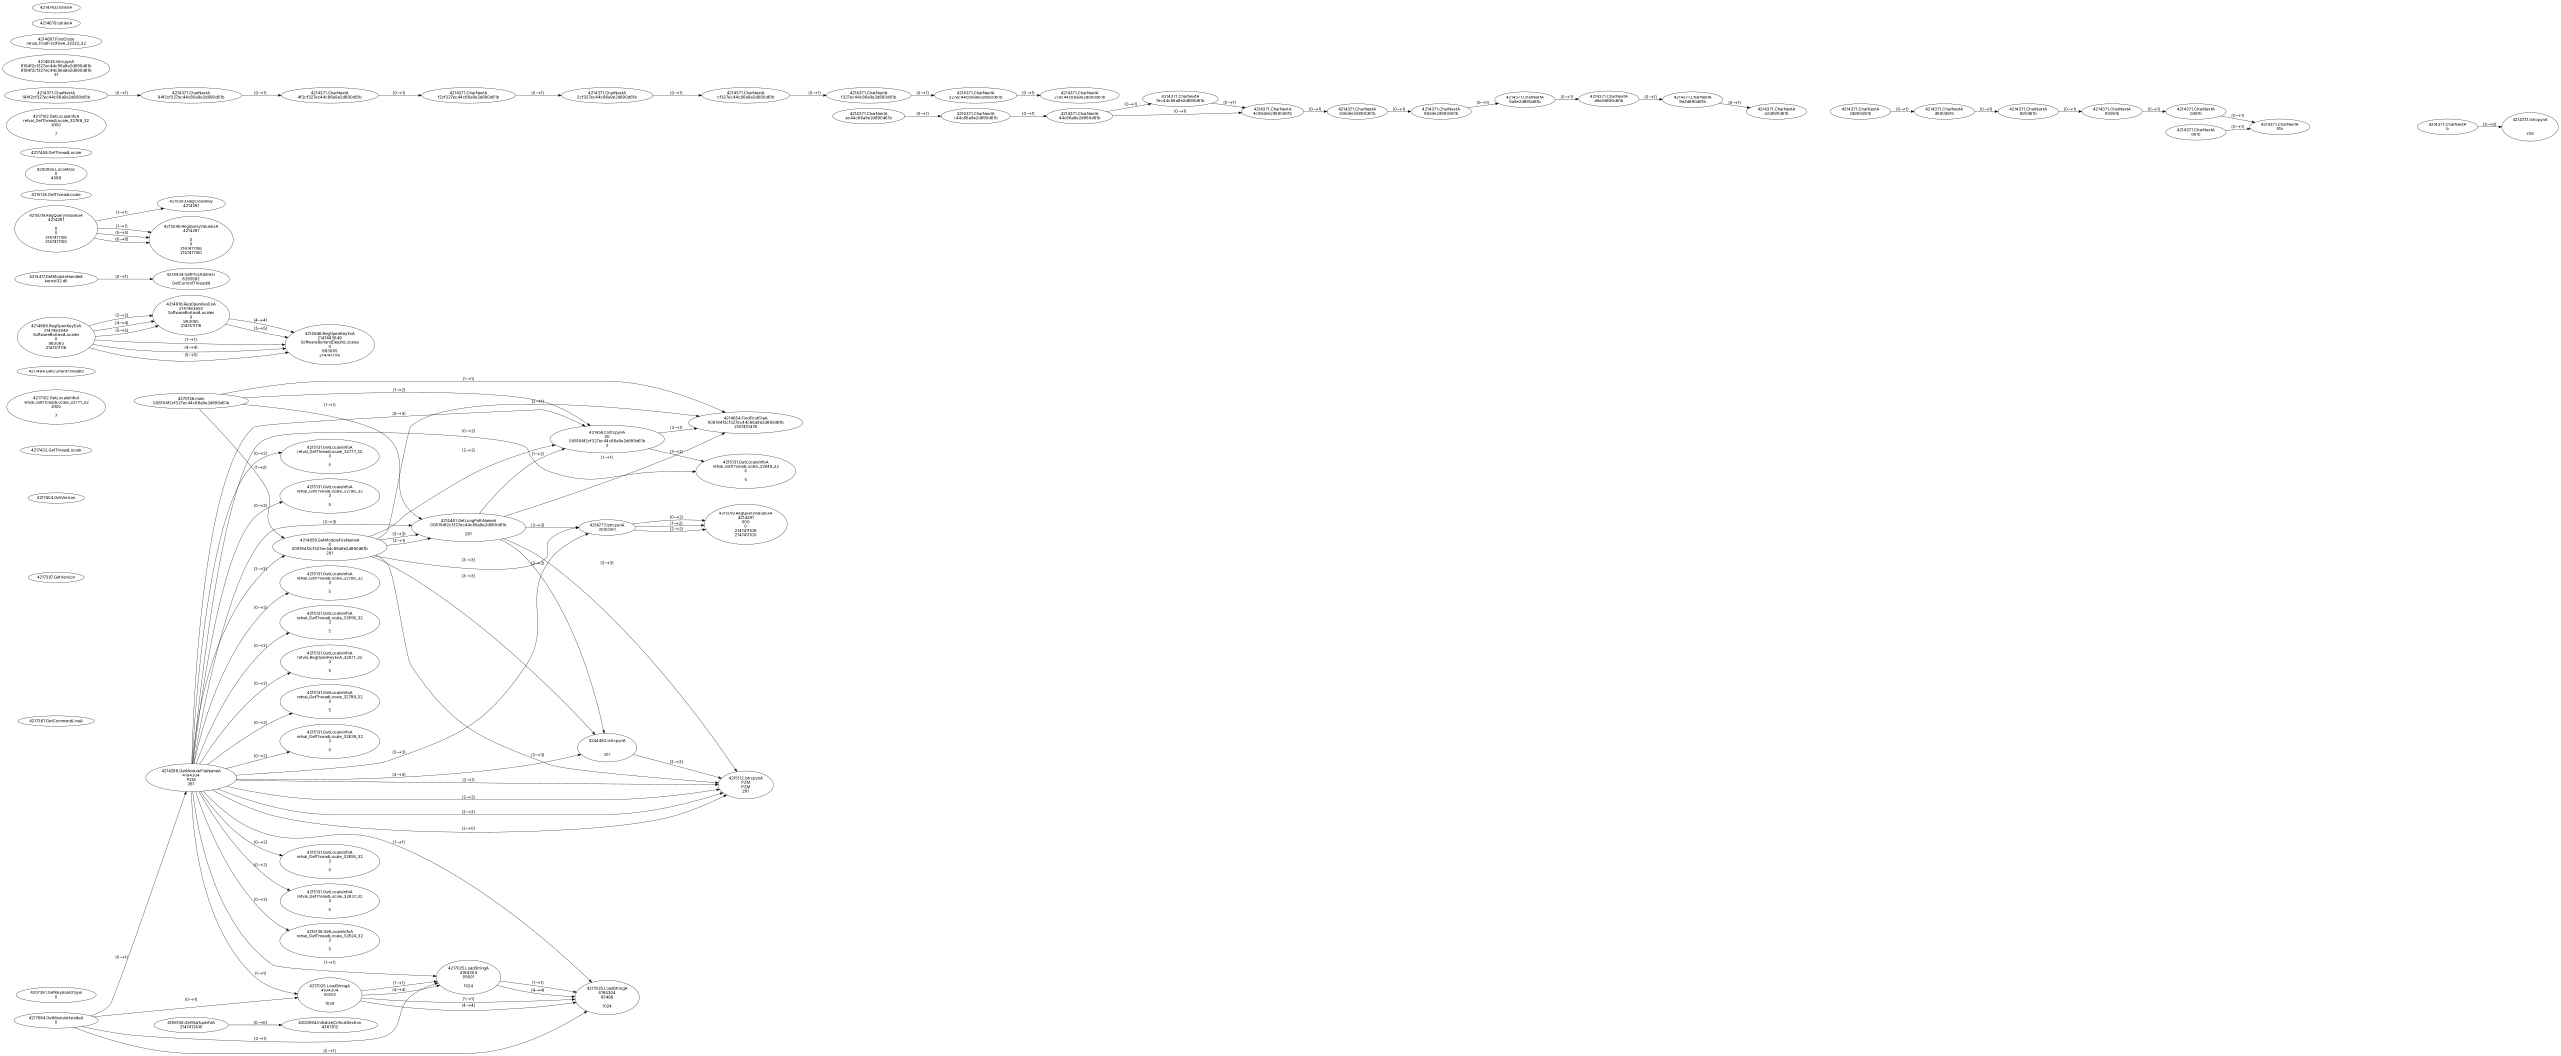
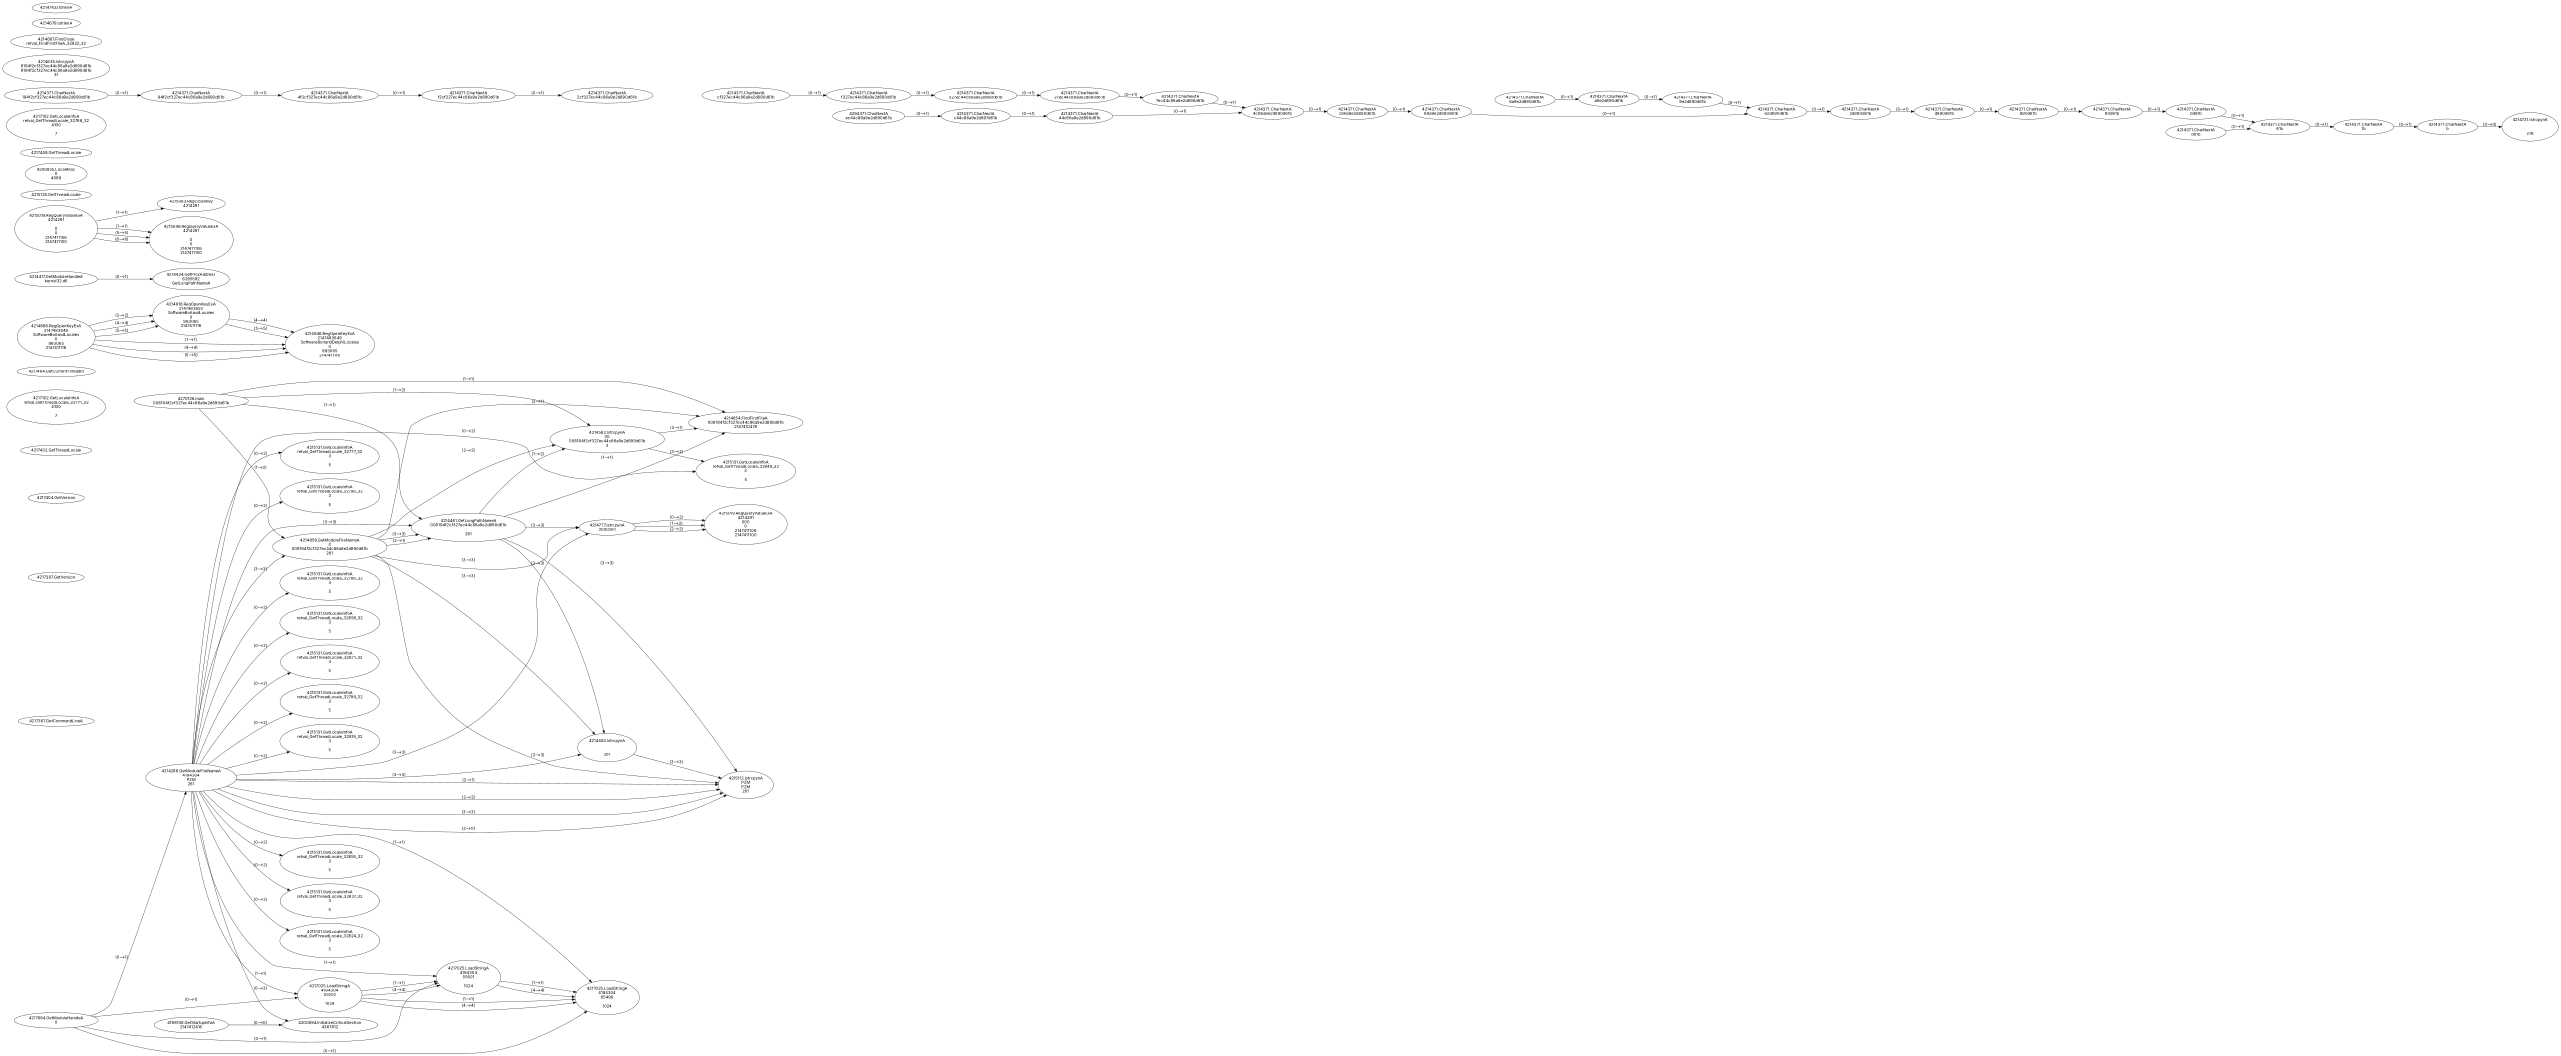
(56, 42) -> (56, 42)
(676, 95) -> none
(1482, 106) -> (1607, 116)
(1127, 108) -> (1129, 97)
none -> (1817, 112)
(869, 116) -> (869, 116)
(976, 116) -> (976, 116)
(2280, 127) -> (2280, 127)
none -> (2364, 127)
(2530, 127) -> (2530, 127)
(191, 279) -> (191, 279)
(250, 433) -> (223, 915)
(330, 662) -> (330, 662)
(330, 741) -> (330, 741)
(607, 748) -> (607, 748)
(330, 941) -> (330, 941)
(56, 995) -> none
